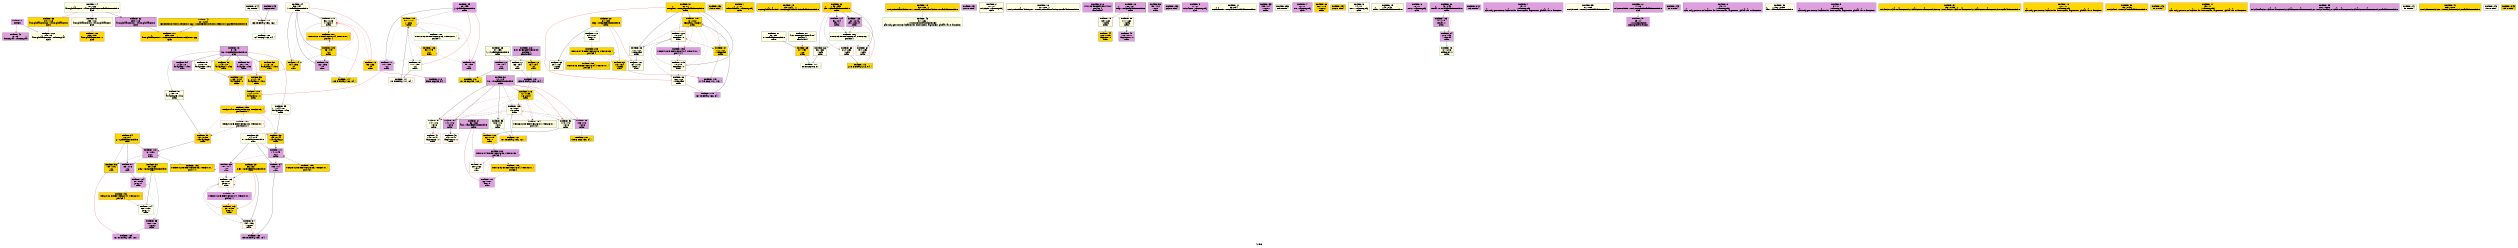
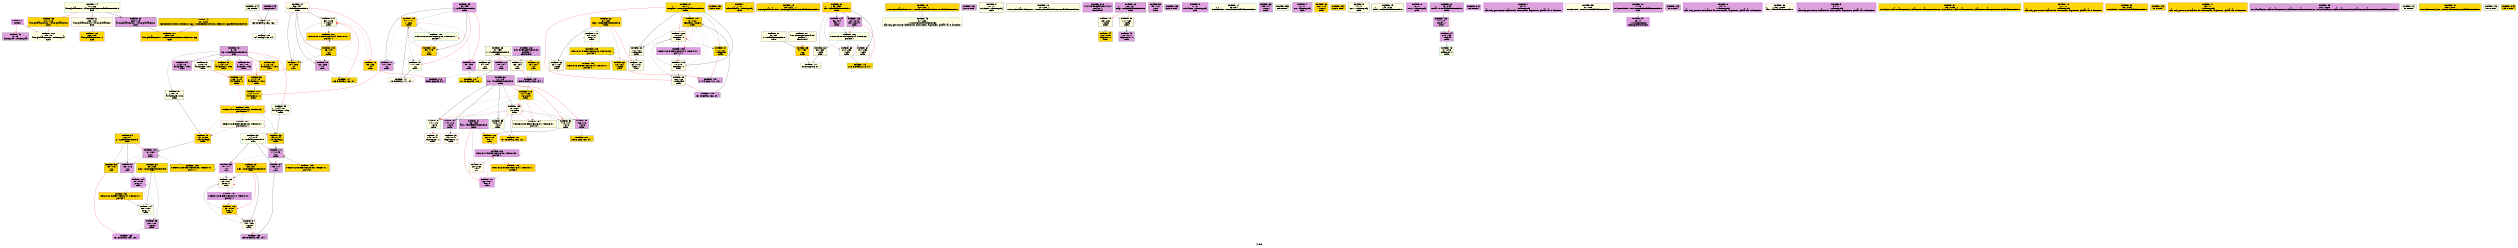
none -> (463, 39)
none -> (485, 66)
(476, 171) -> (476, 171)
